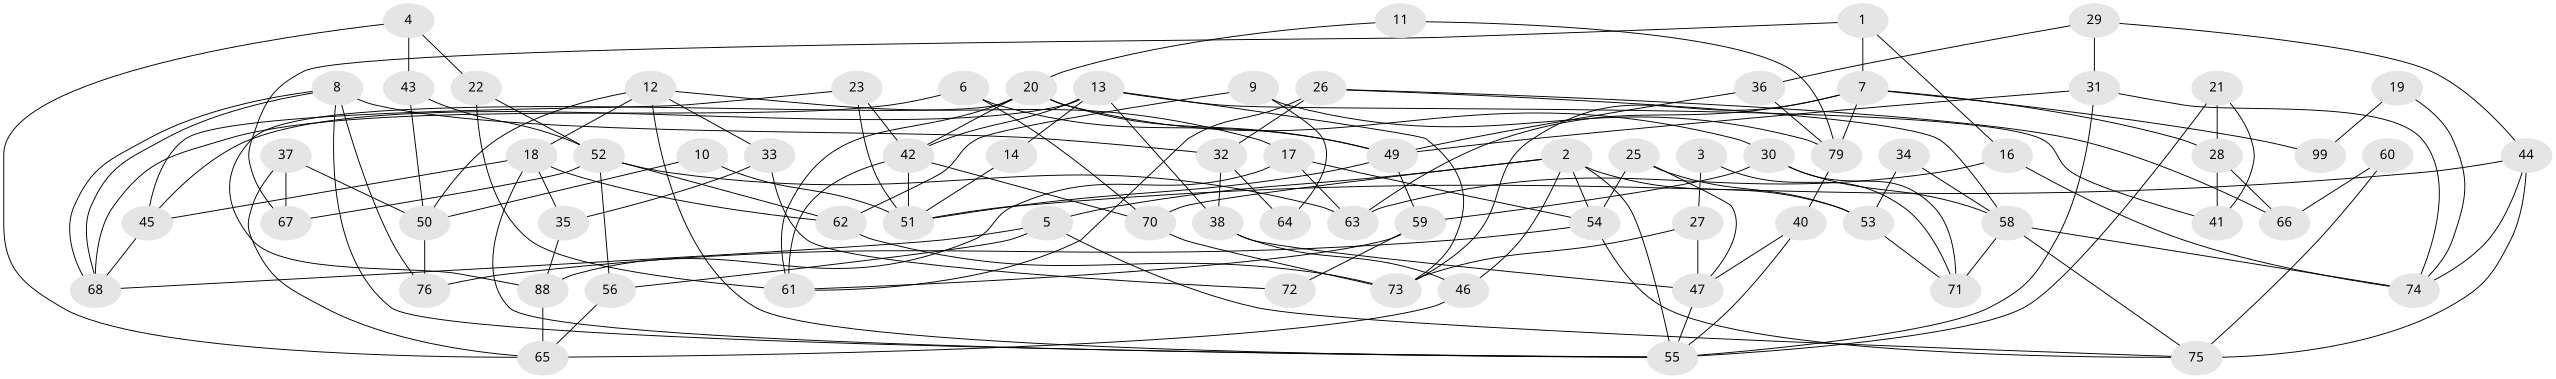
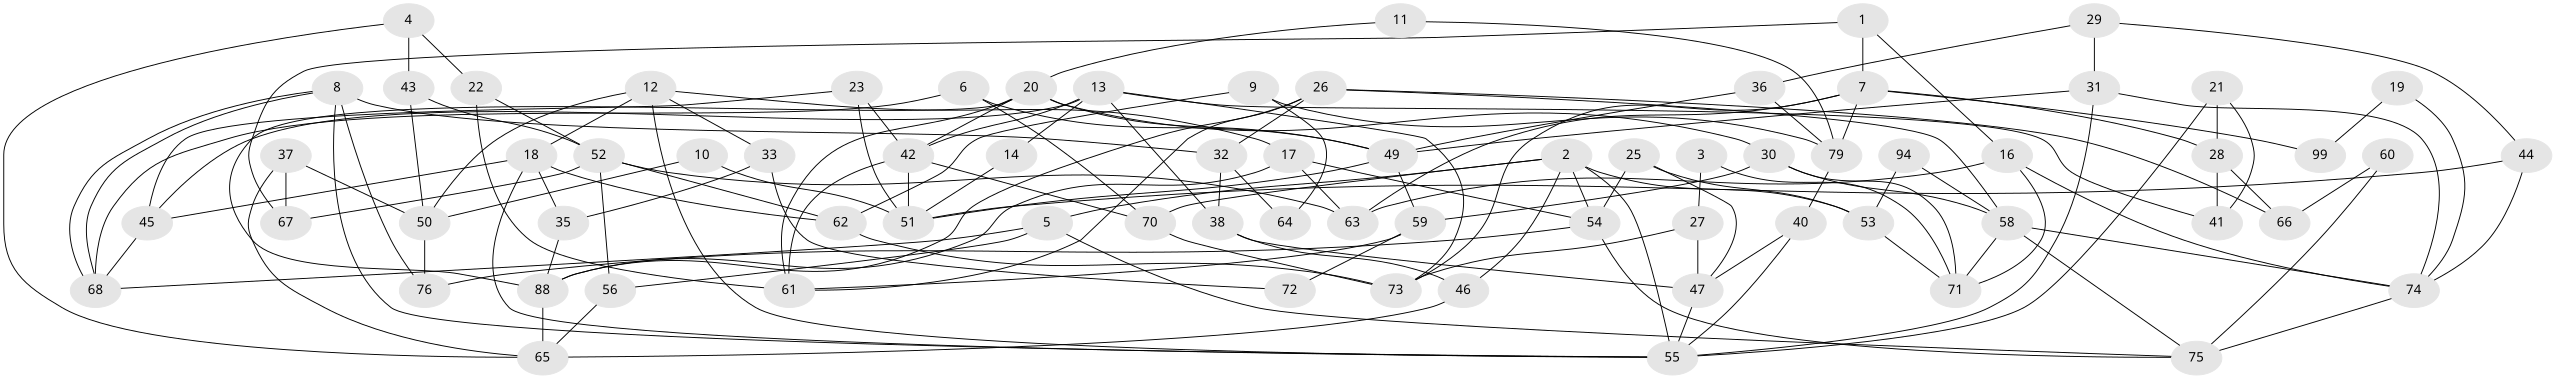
(1904, 156) -> (1904, 156)
none -> (958, 225)
none -> (2041, 240)
(2416, 322) -> (2306, 325)
